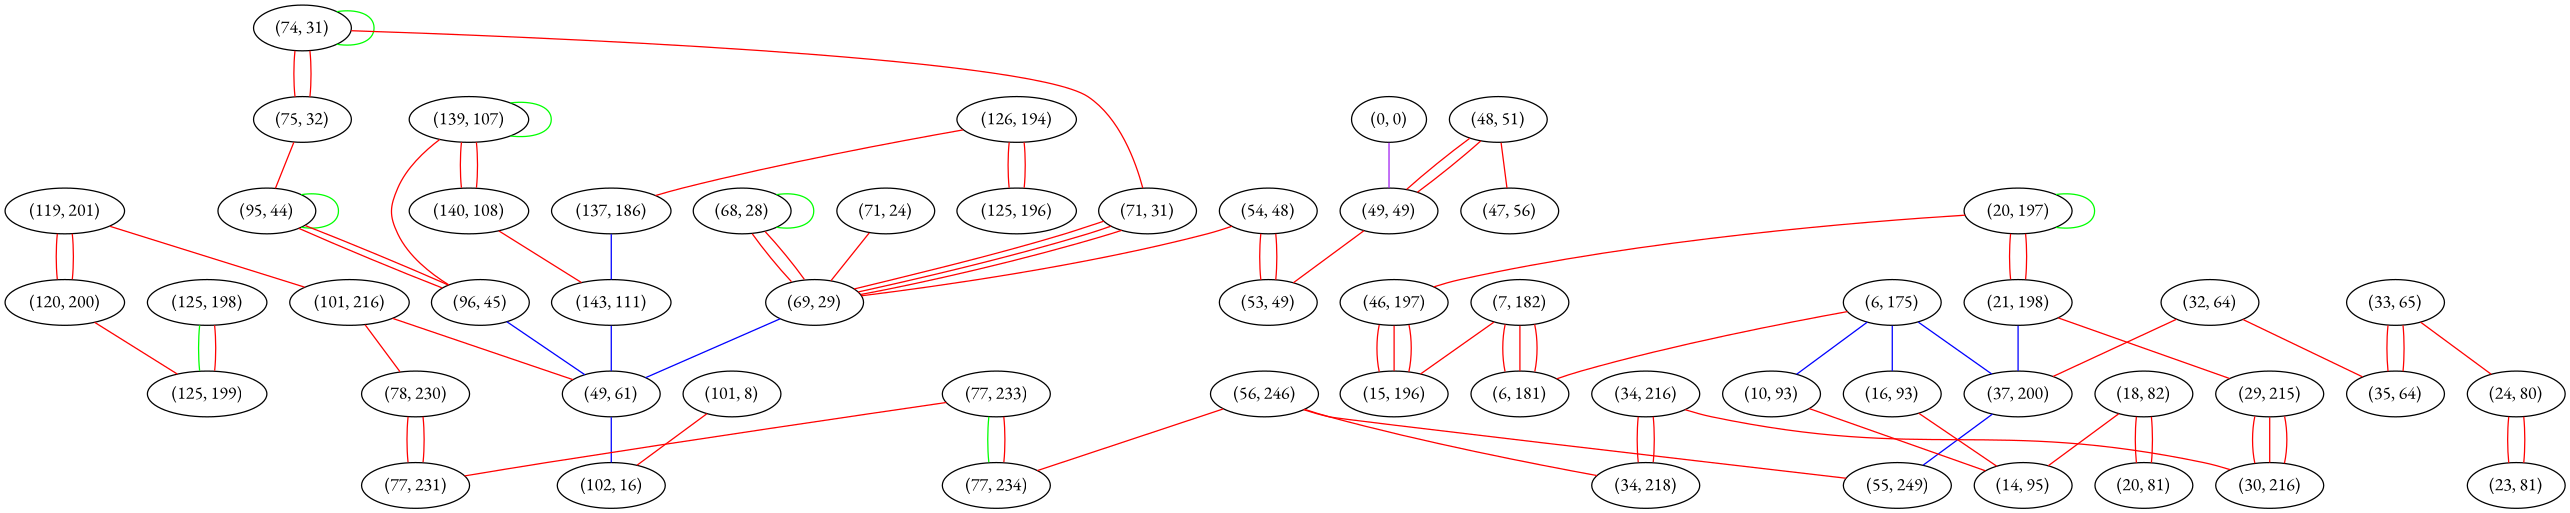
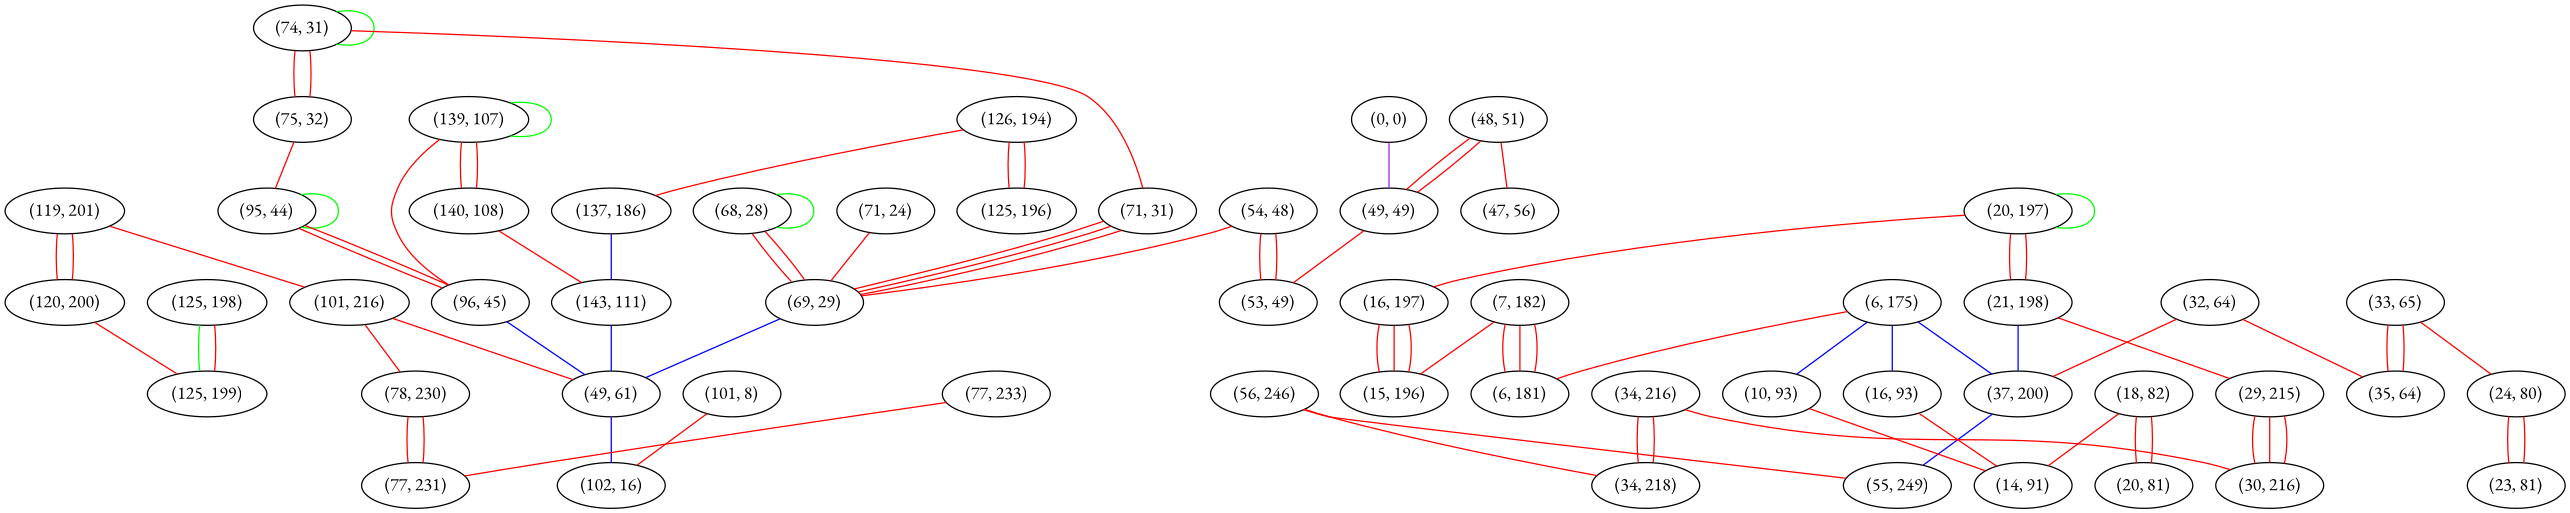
(1394, 302) -> (1394, 302)
(996, 485) -> none
(2023, 485) -> (2023, 485)
